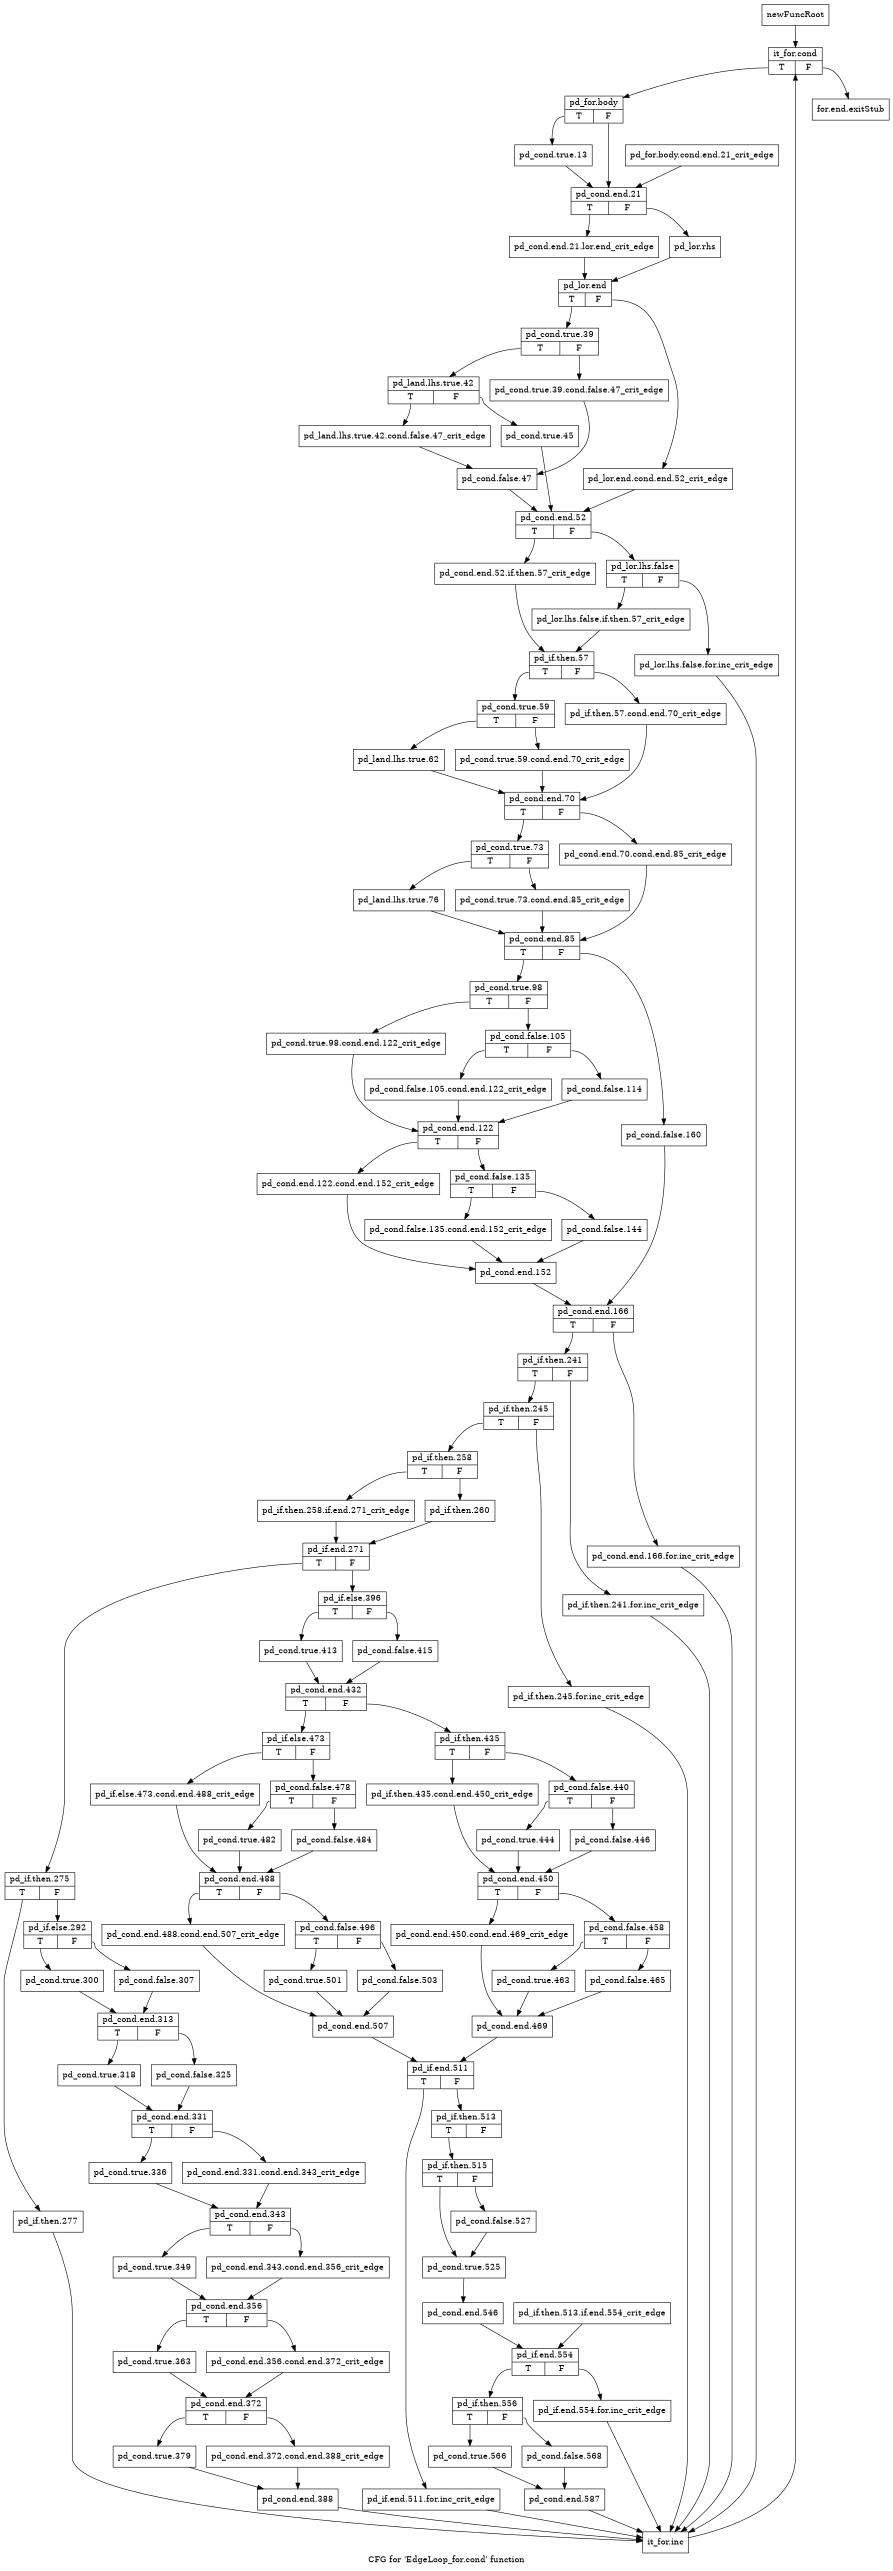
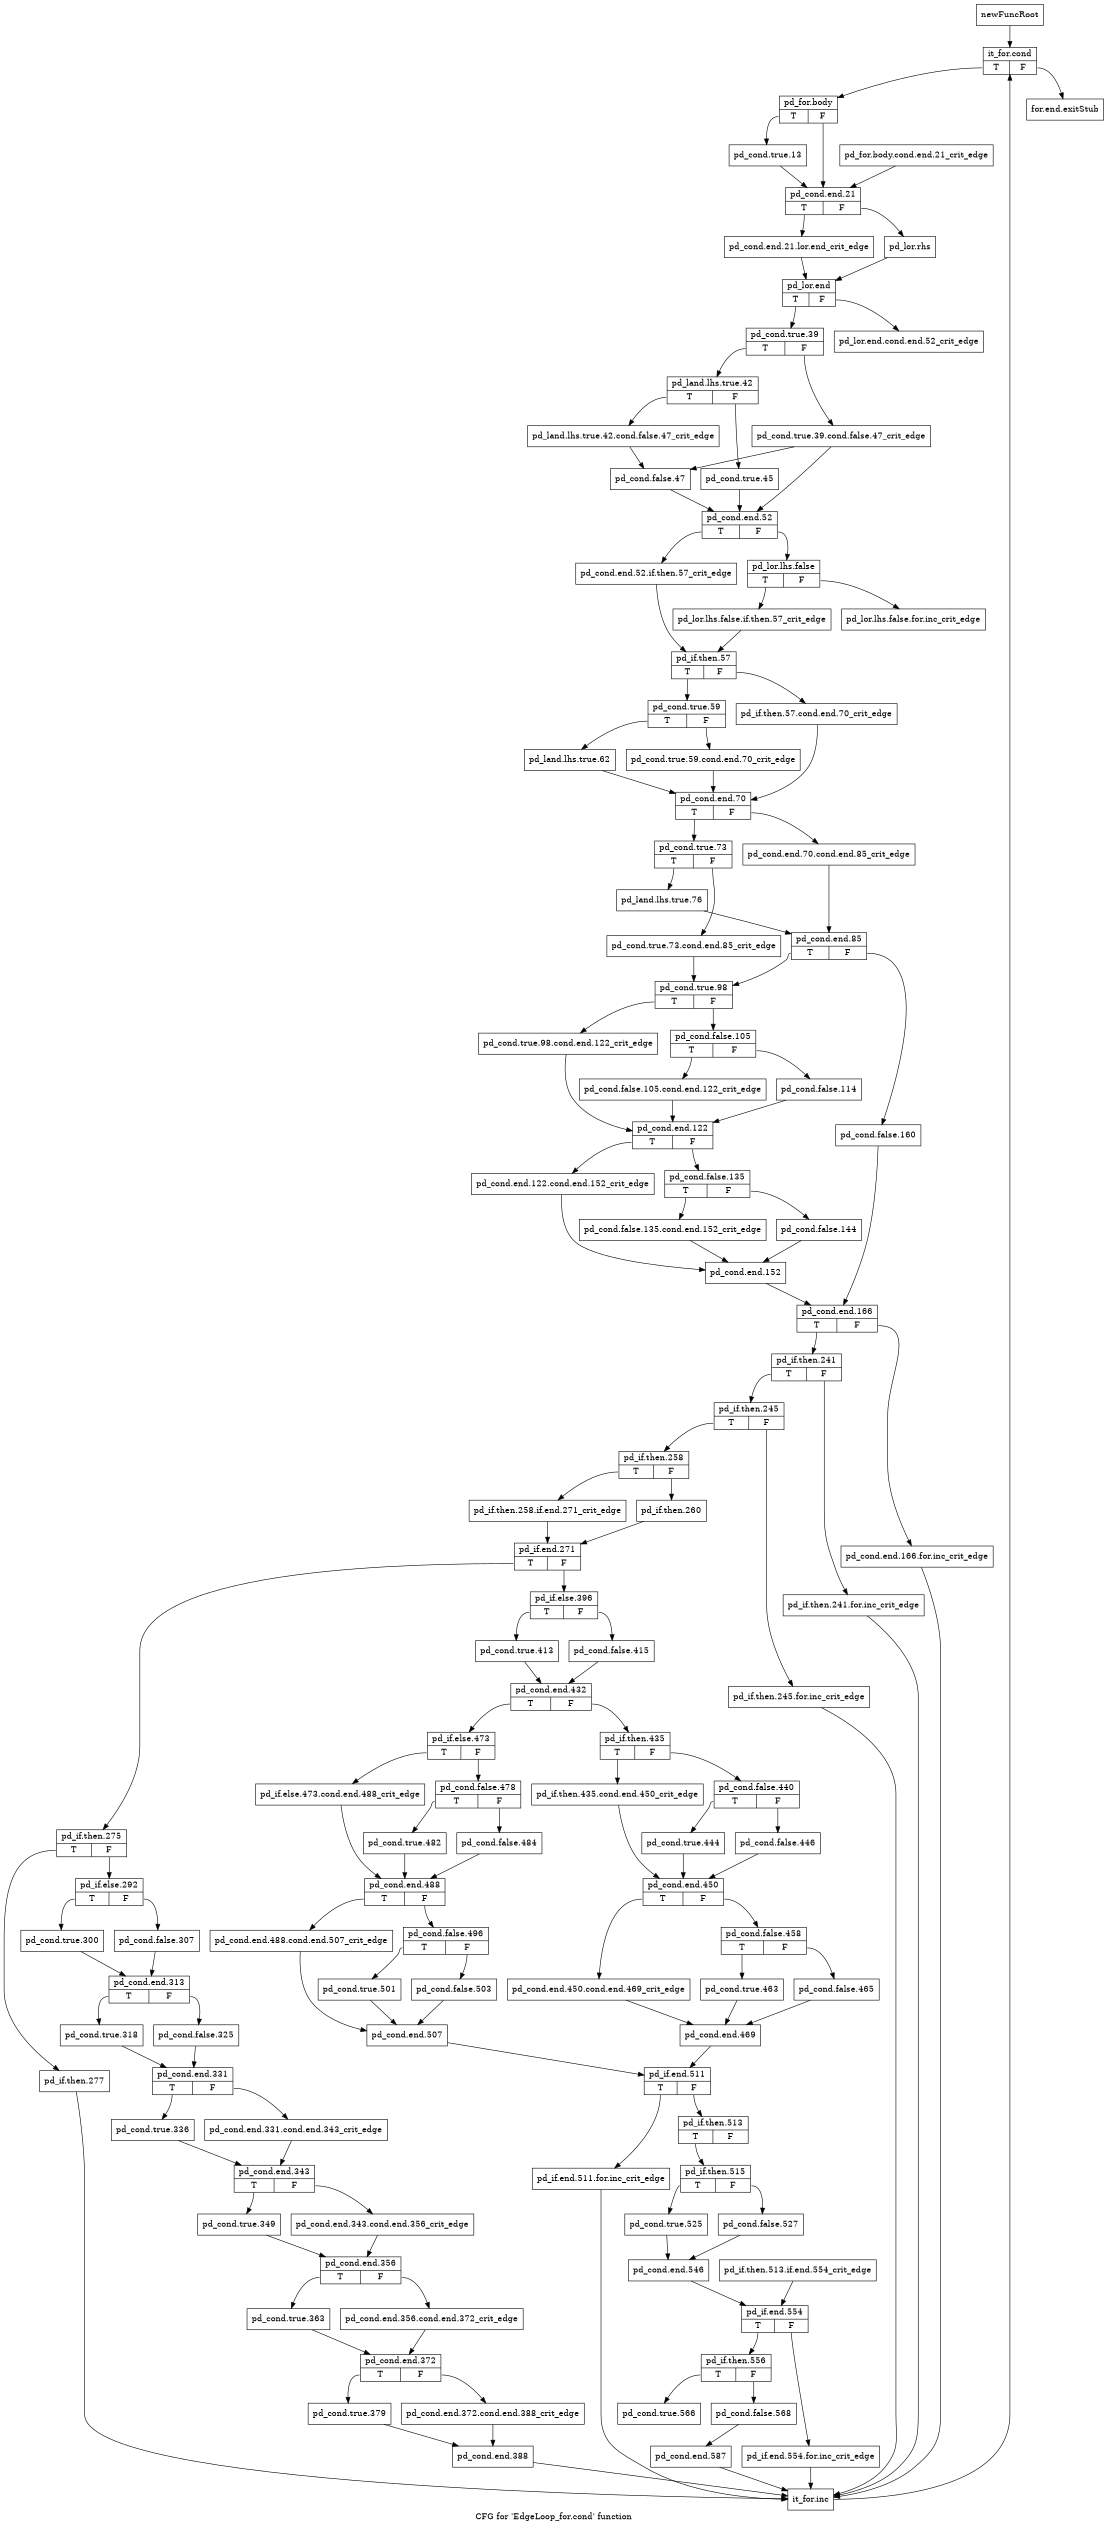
(612, 499) -> (797, 478)
(542, 919) -> (694, 966)
(756, 1611) -> none
(480, 2242) -> (717, 2246)
(515, 2477) -> none
